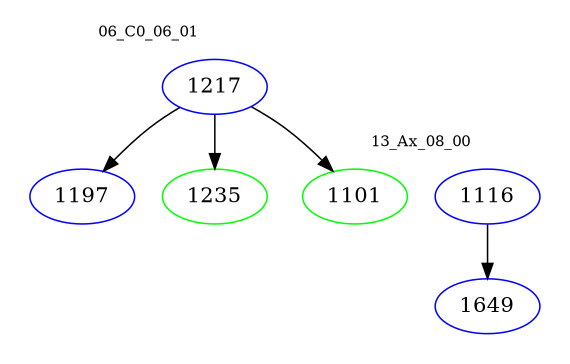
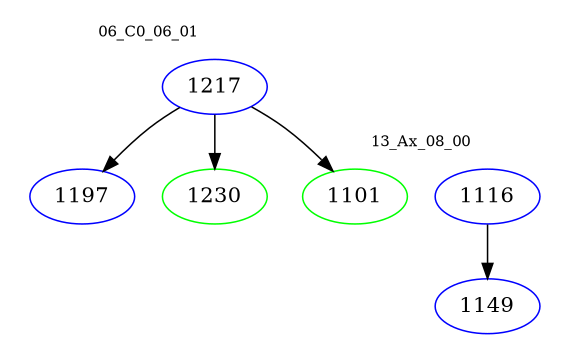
(215, 197) -> (215, 197)
(488, 306) -> (488, 306)
